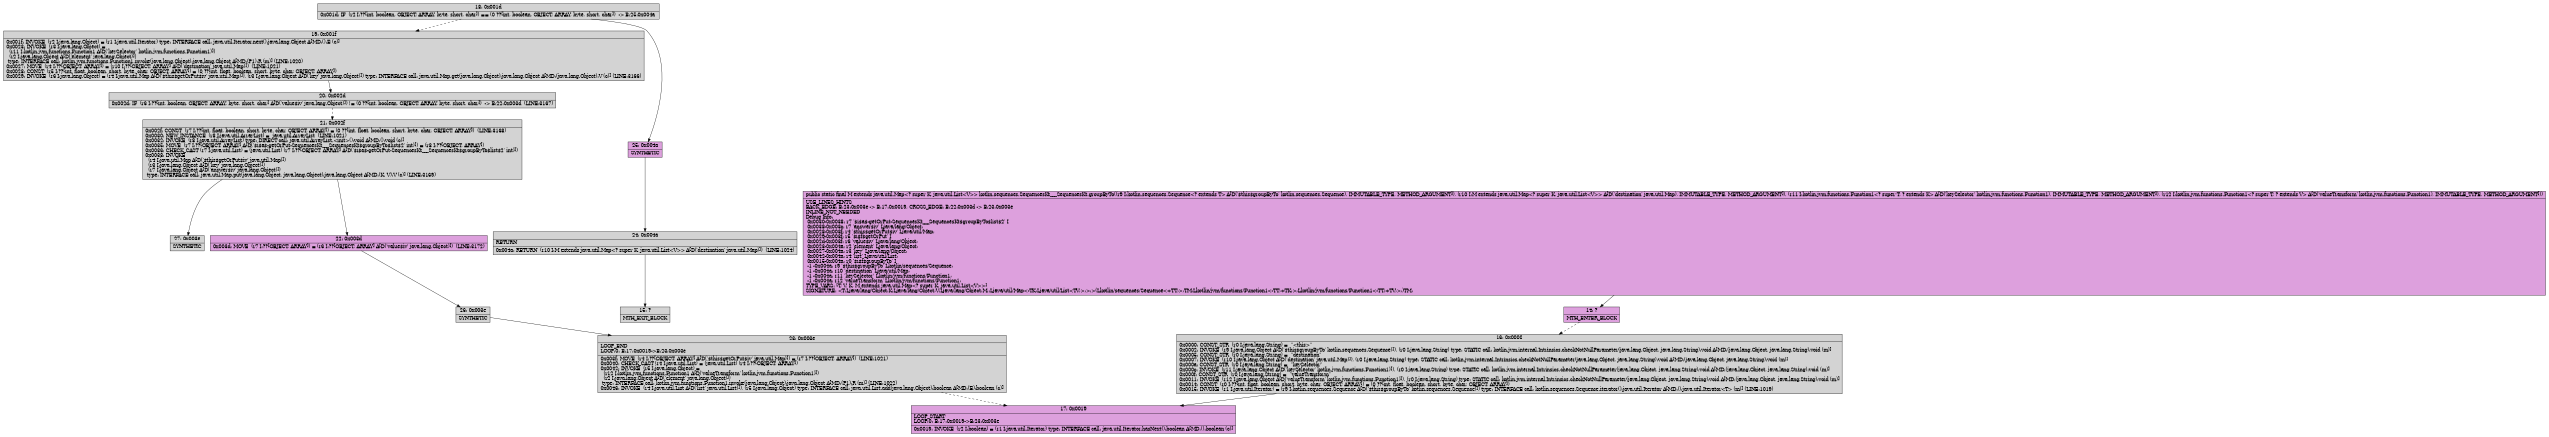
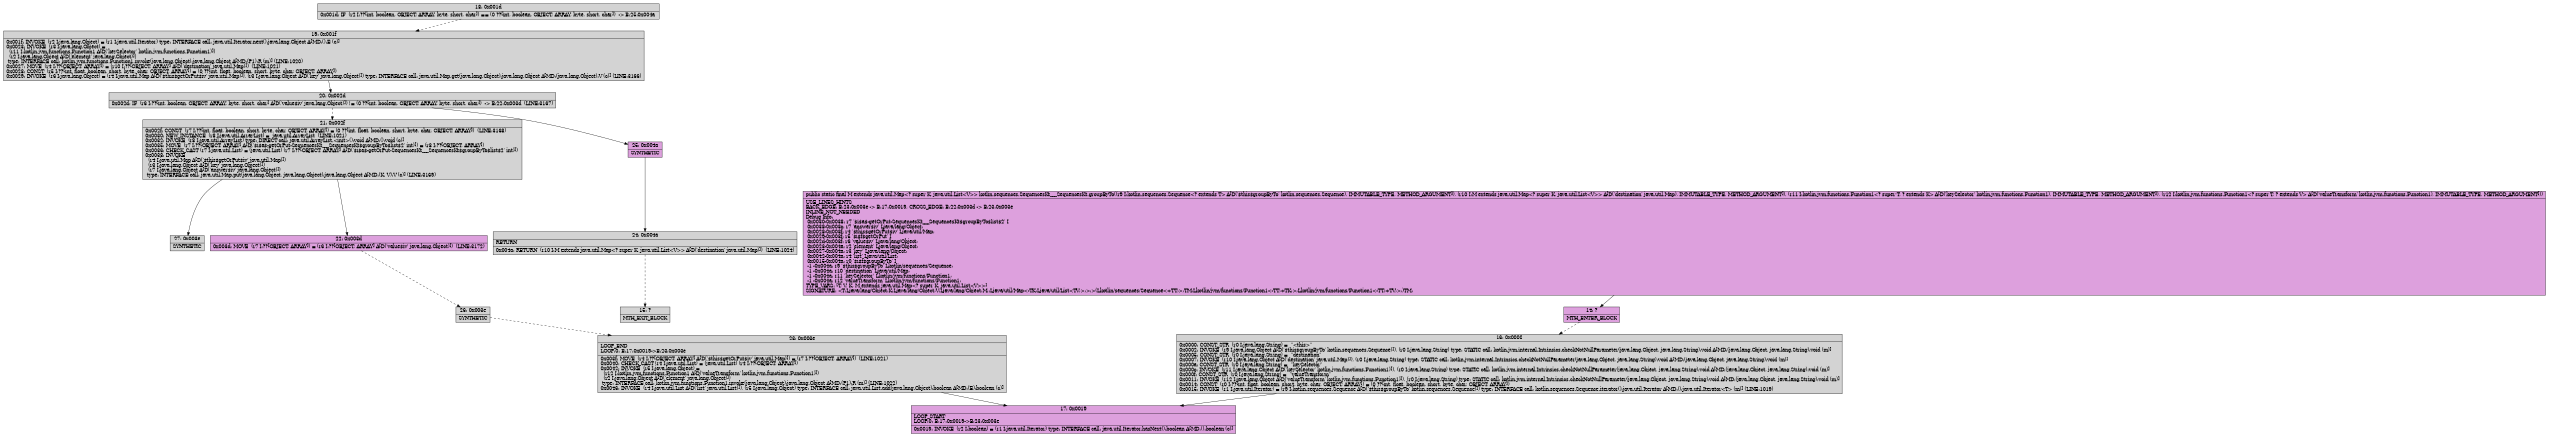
(659, 56) -> (529, 121)
(409, 278) -> (409, 278)
(645, 279) -> (645, 279)
(549, 326) -> (549, 326)
(973, 399) -> (973, 399)
